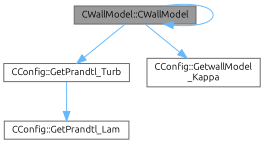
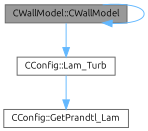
(67, 73) -> (66, 66)
(204, 73) -> none
